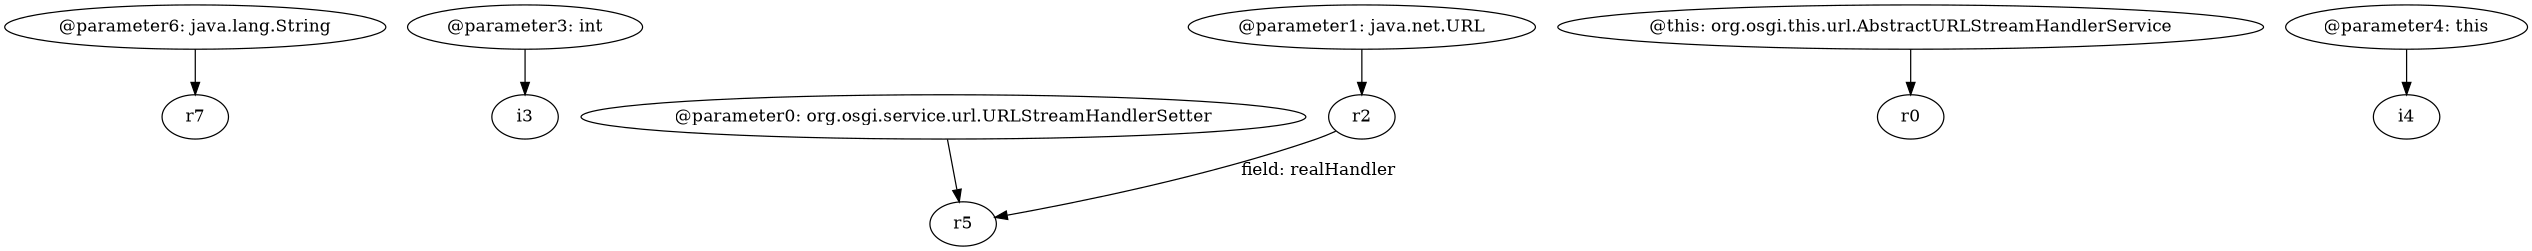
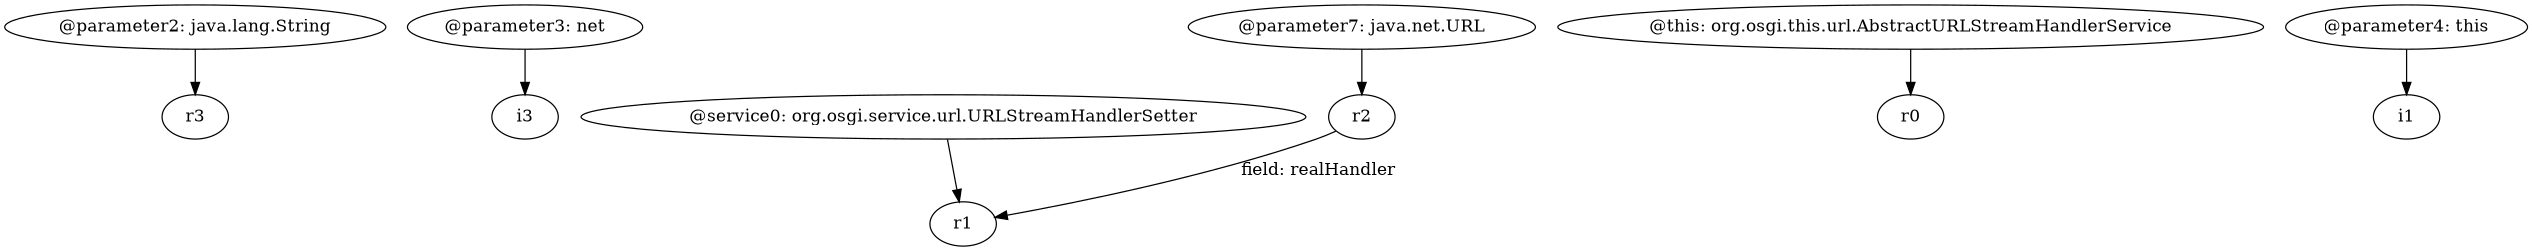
(195, 27) -> (195, 27)
(525, 27) -> (525, 27)
(1362, 27) -> (1362, 27)
(195, 117) -> (195, 117)
(943, 117) -> (943, 117)
(2407, 117) -> (2407, 117)
(963, 224) -> (963, 224)
